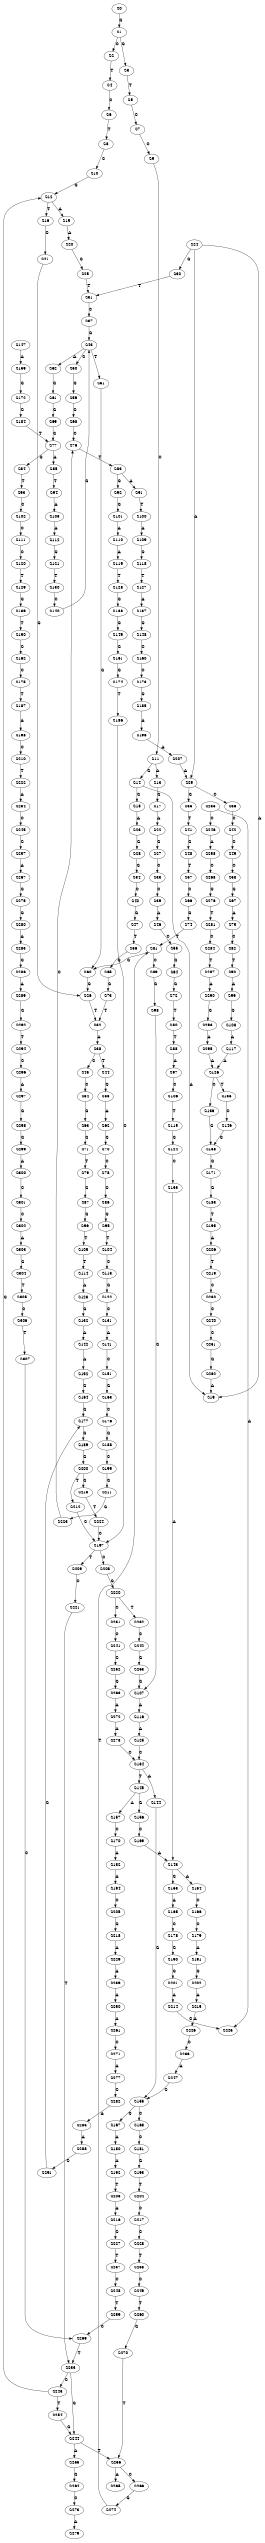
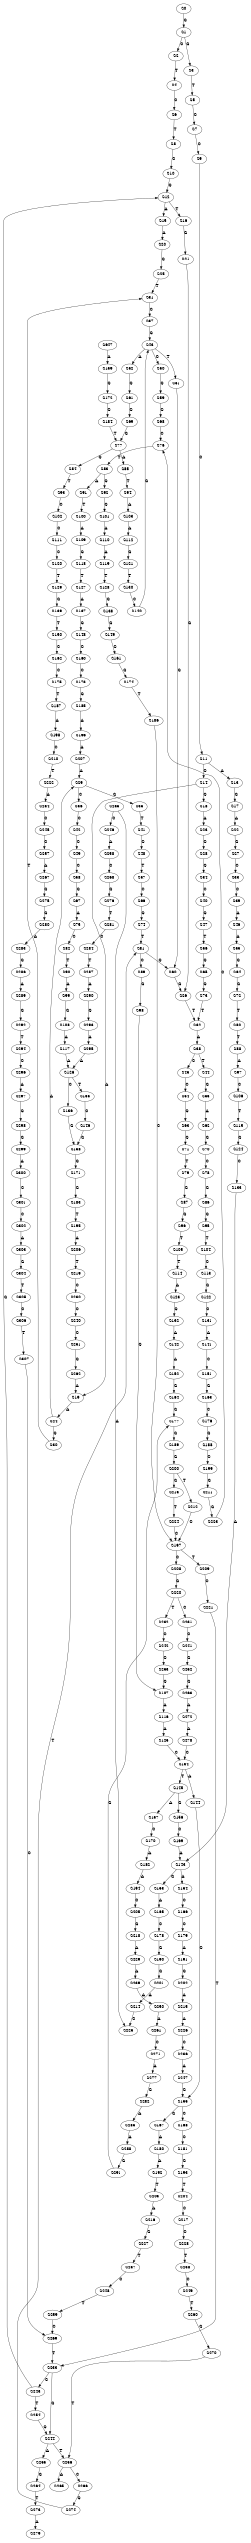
(21, 345) -> (108, 345)
(258, 813) -> (66, 1409)
(168, 937) -> (238, 937)
(76, 2498) -> (37, 2498)
